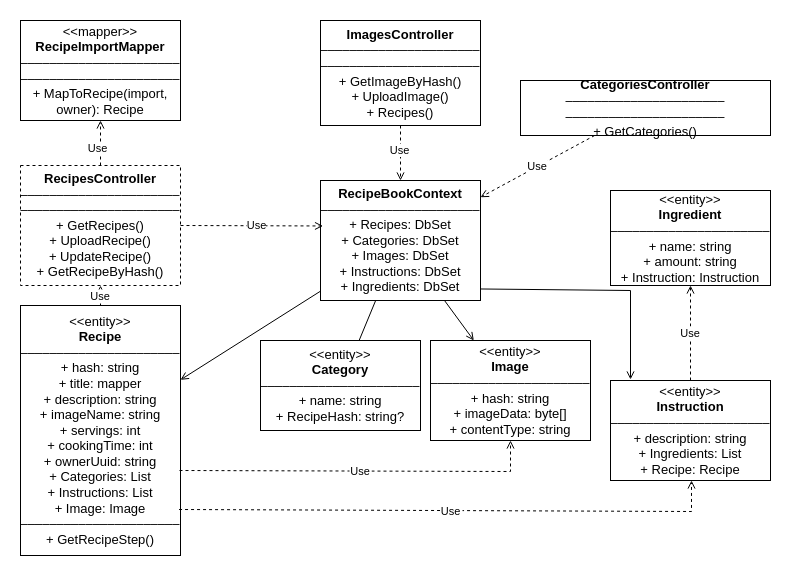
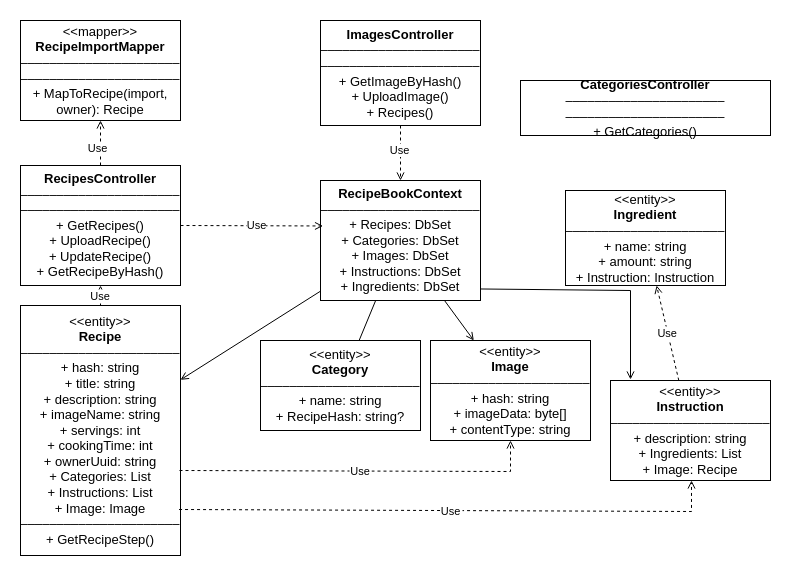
(539, 166) -> none
(101, 226) -> (101, 226)
(691, 238) -> (646, 238)
(101, 431) -> (101, 431)
(691, 431) -> (691, 431)
